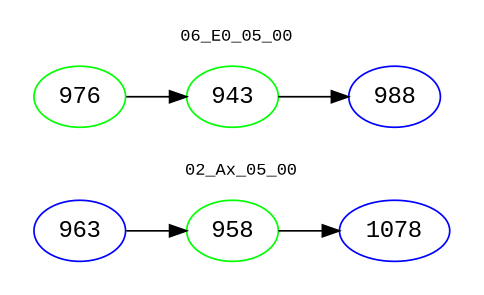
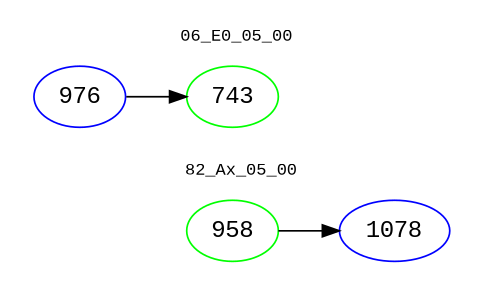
(80, 97) -> (80, 97)
(233, 97) -> (233, 97)
(395, 97) -> none
(242, 171) -> (242, 171)
(80, 231) -> none
